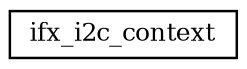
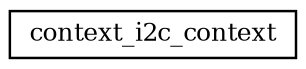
(123, 35) -> (153, 35)
